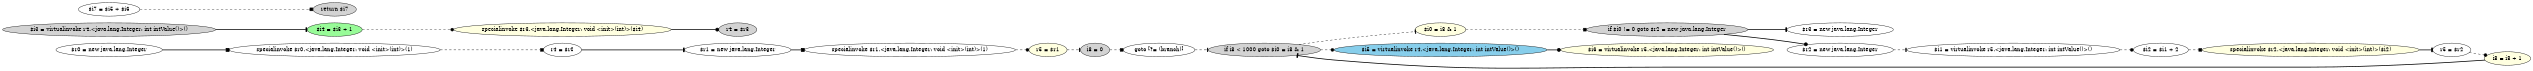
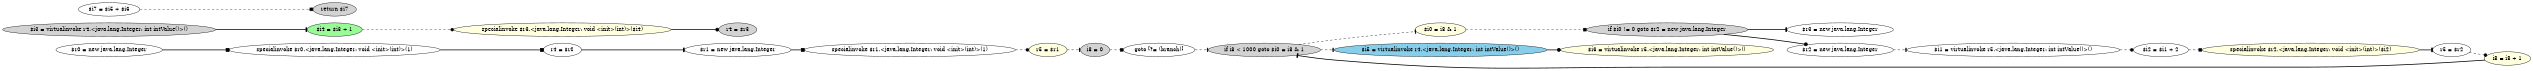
(490, 50) -> (490, 50)
(1326, 50) -> (1326, 50)
